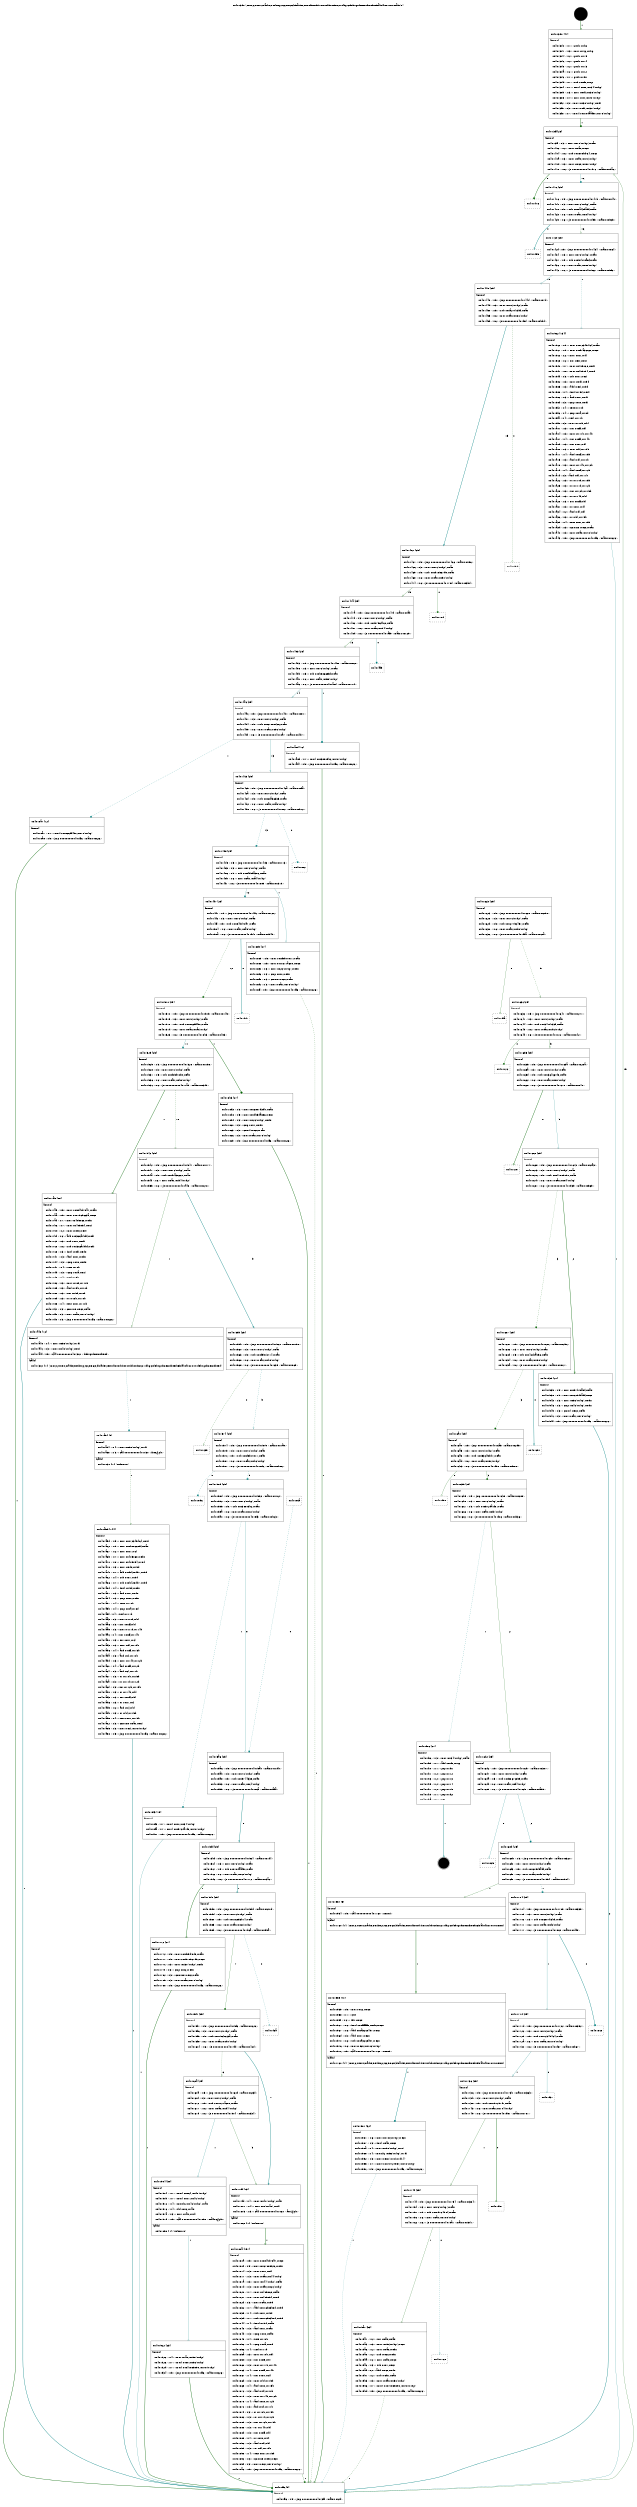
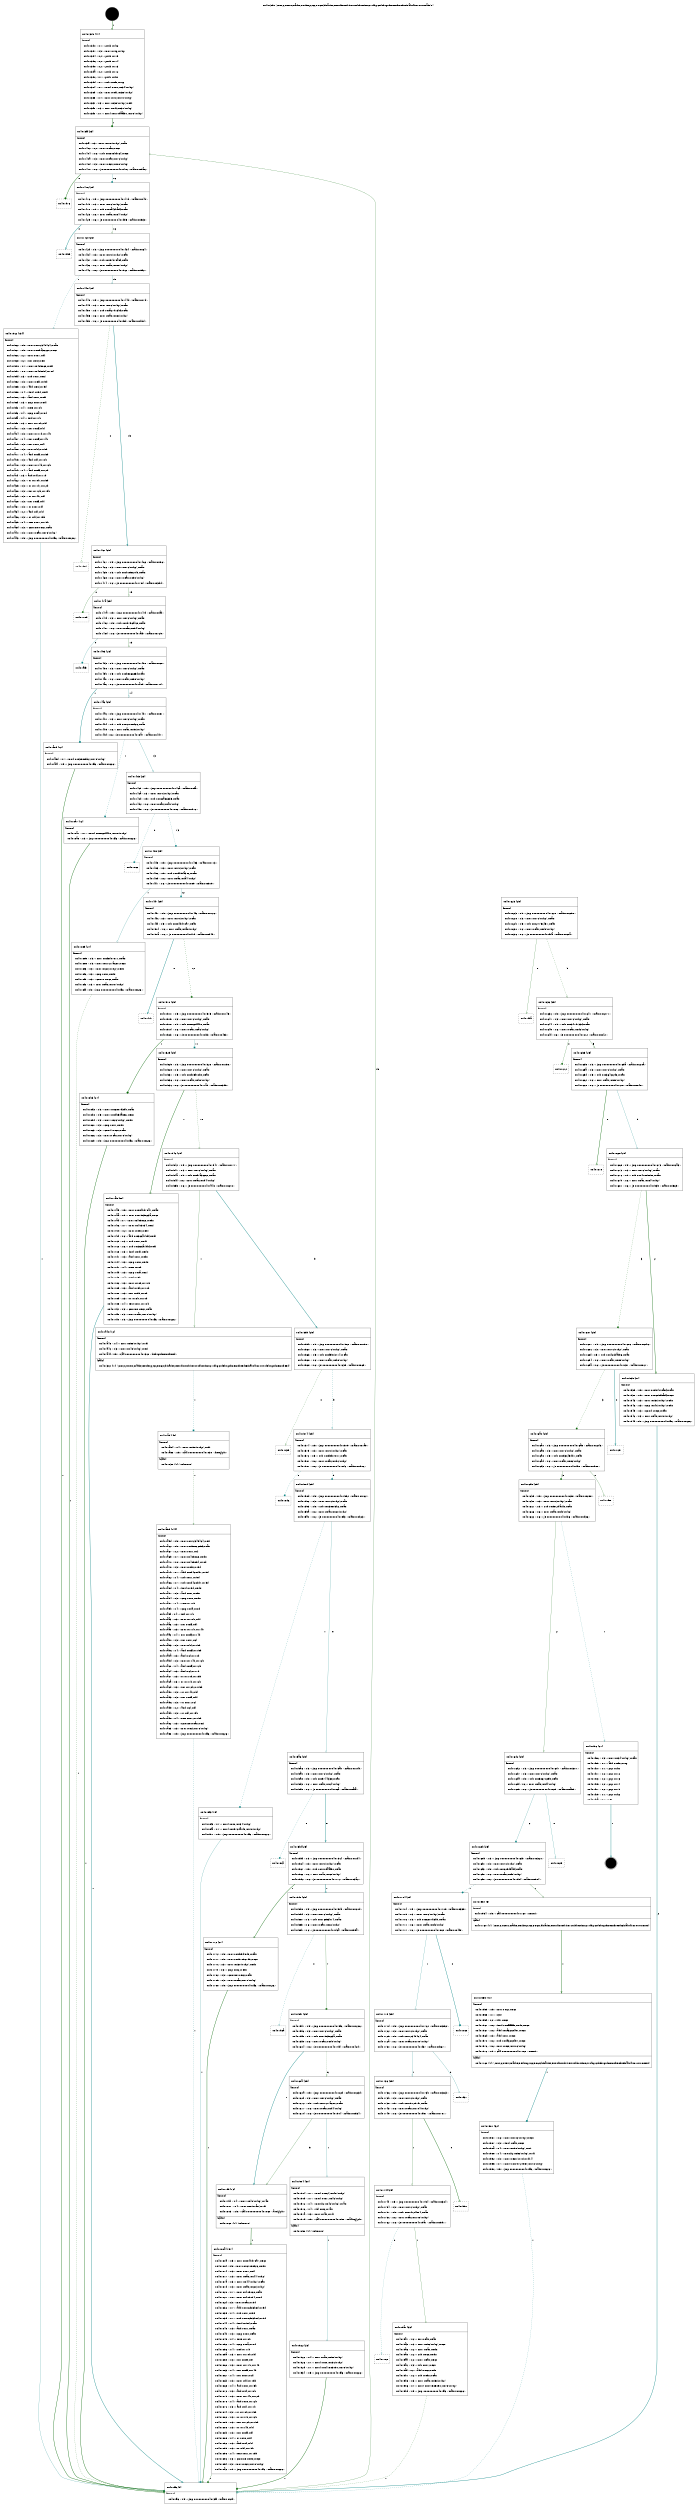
(271, 1628) -> (296, 1825)
(132, 2176) -> (194, 2110)
